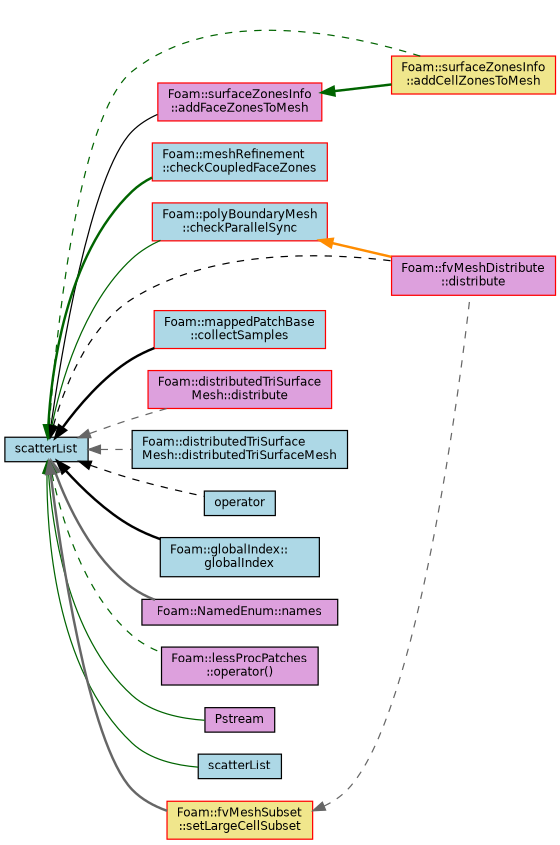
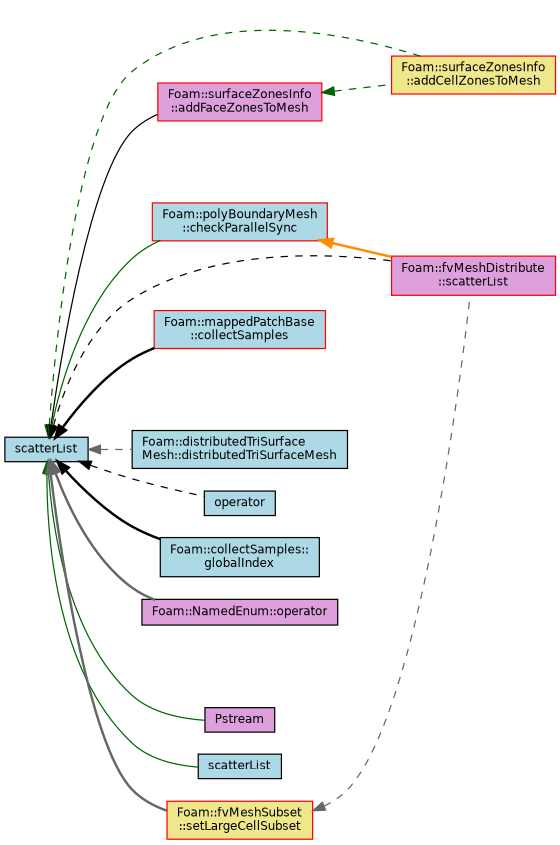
(363, 88) -> (363, 88)
(240, 162) -> none
(474, 276) -> (474, 276)
(240, 390) -> none
(240, 557) -> (240, 557)
(240, 612) -> (240, 612)
(240, 666) -> none
